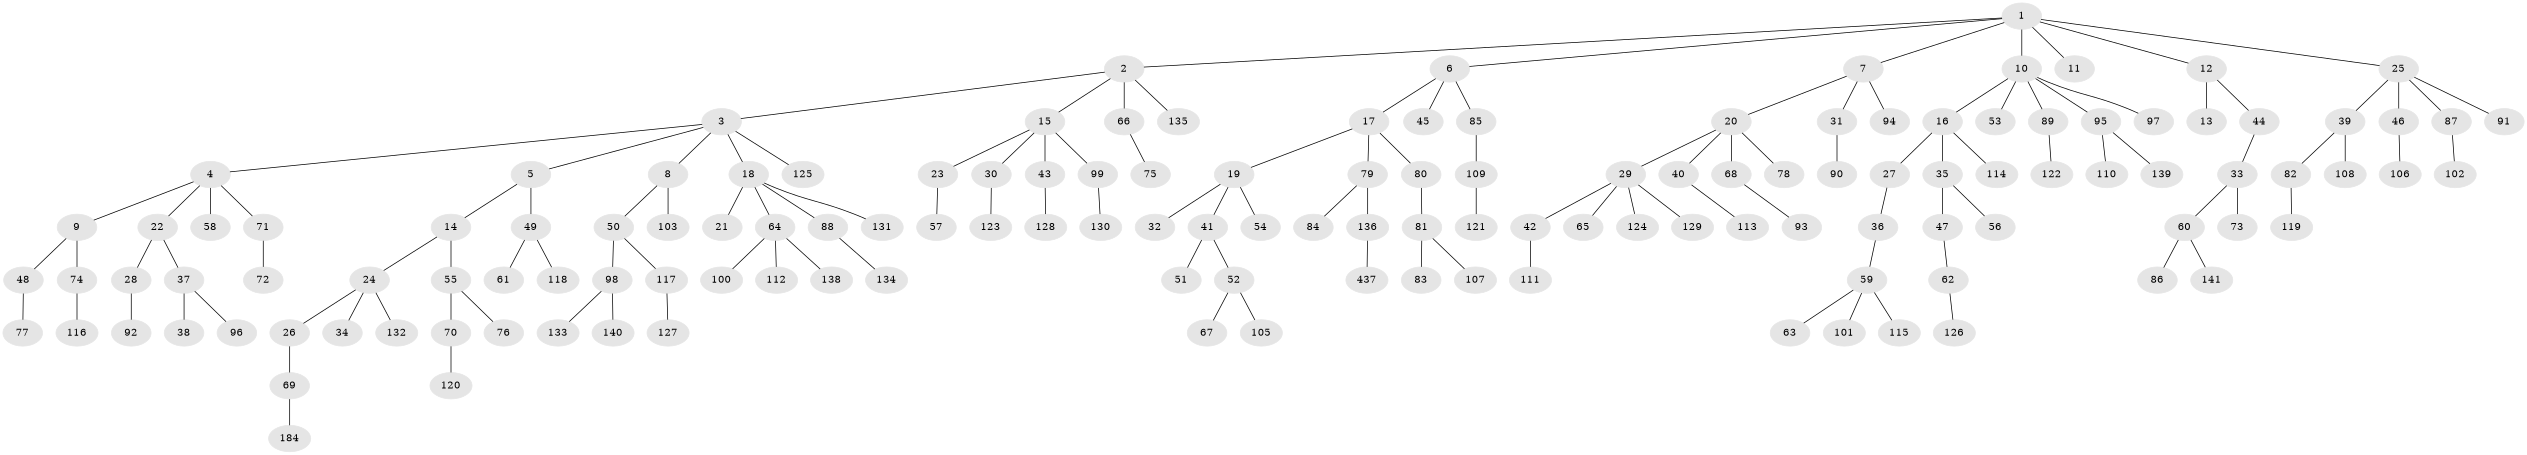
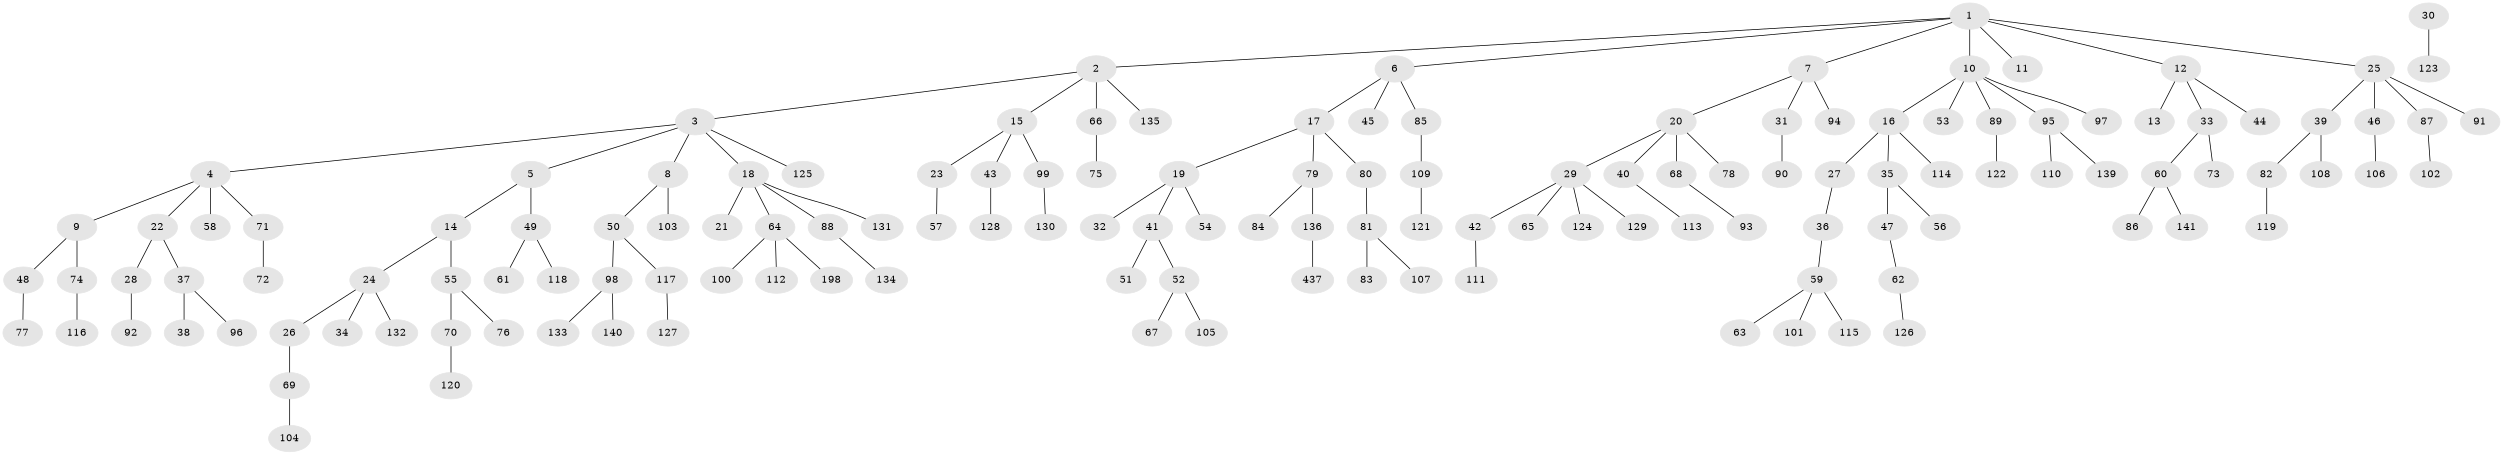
(1018, 148) -> none
(2248, 148) -> (2194, 95)
(832, 280) -> (832, 280)
(290, 439) -> (290, 439)
